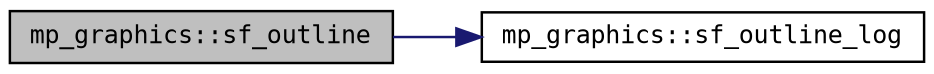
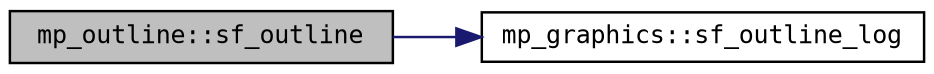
(201, 37) -> (201, 37)
